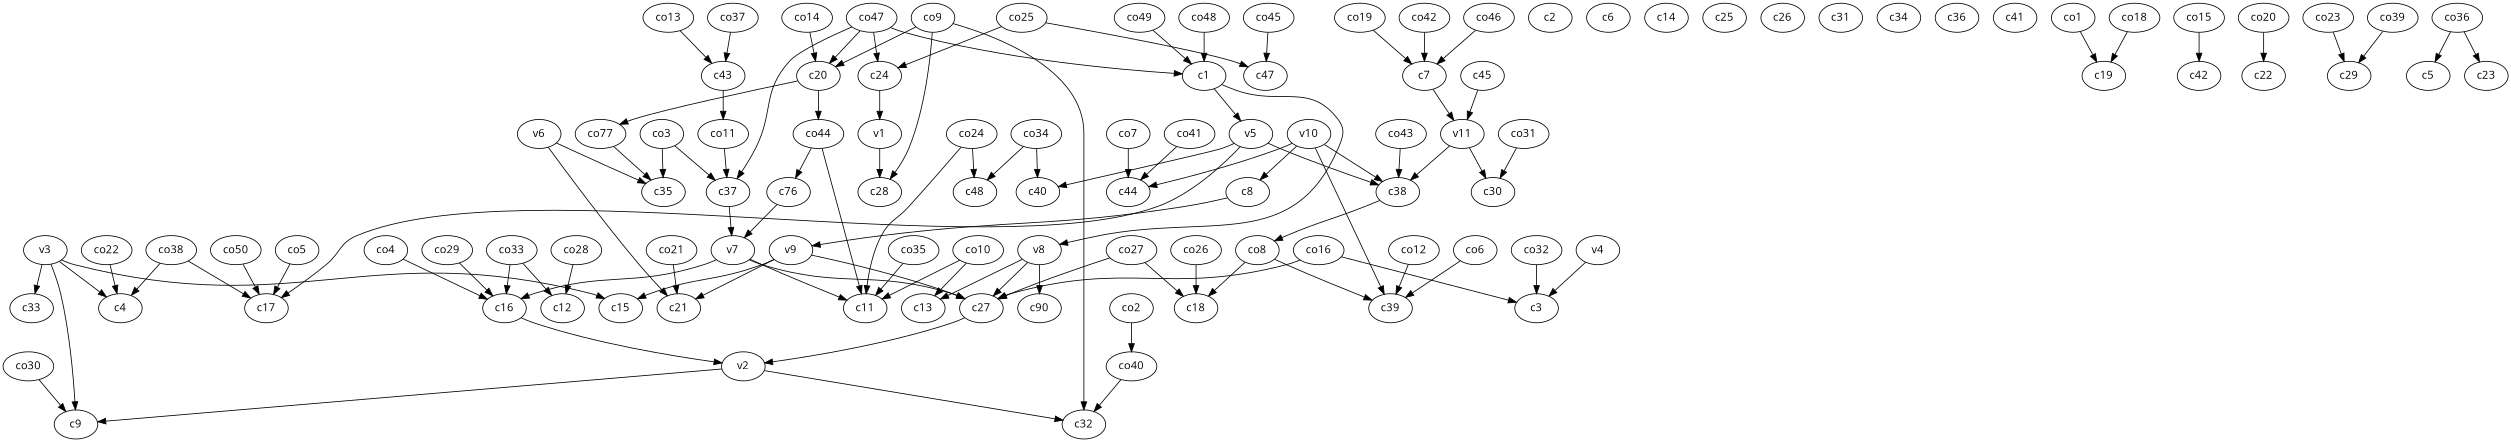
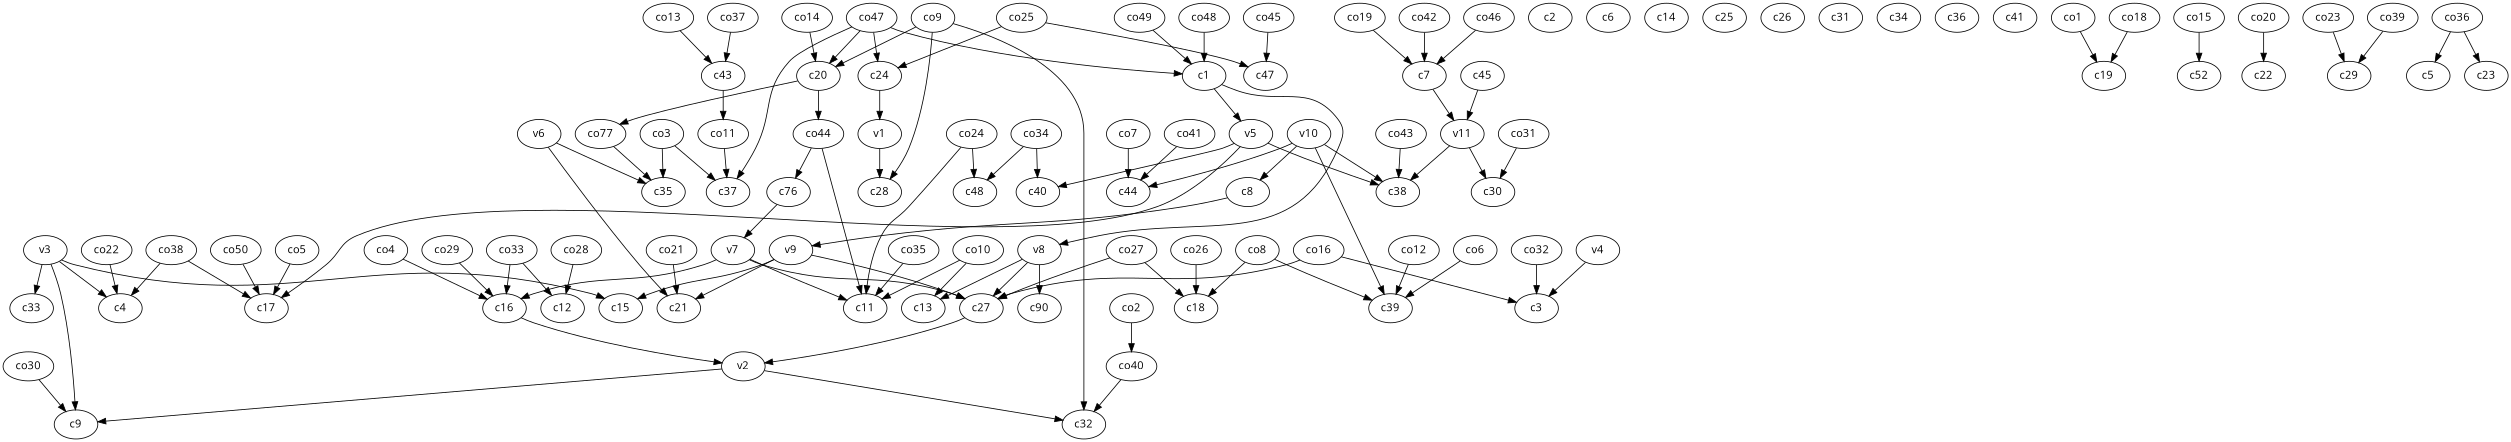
(2199, 76) -> (2199, 76)
(1331, 219) -> none
(731, 222) -> none
